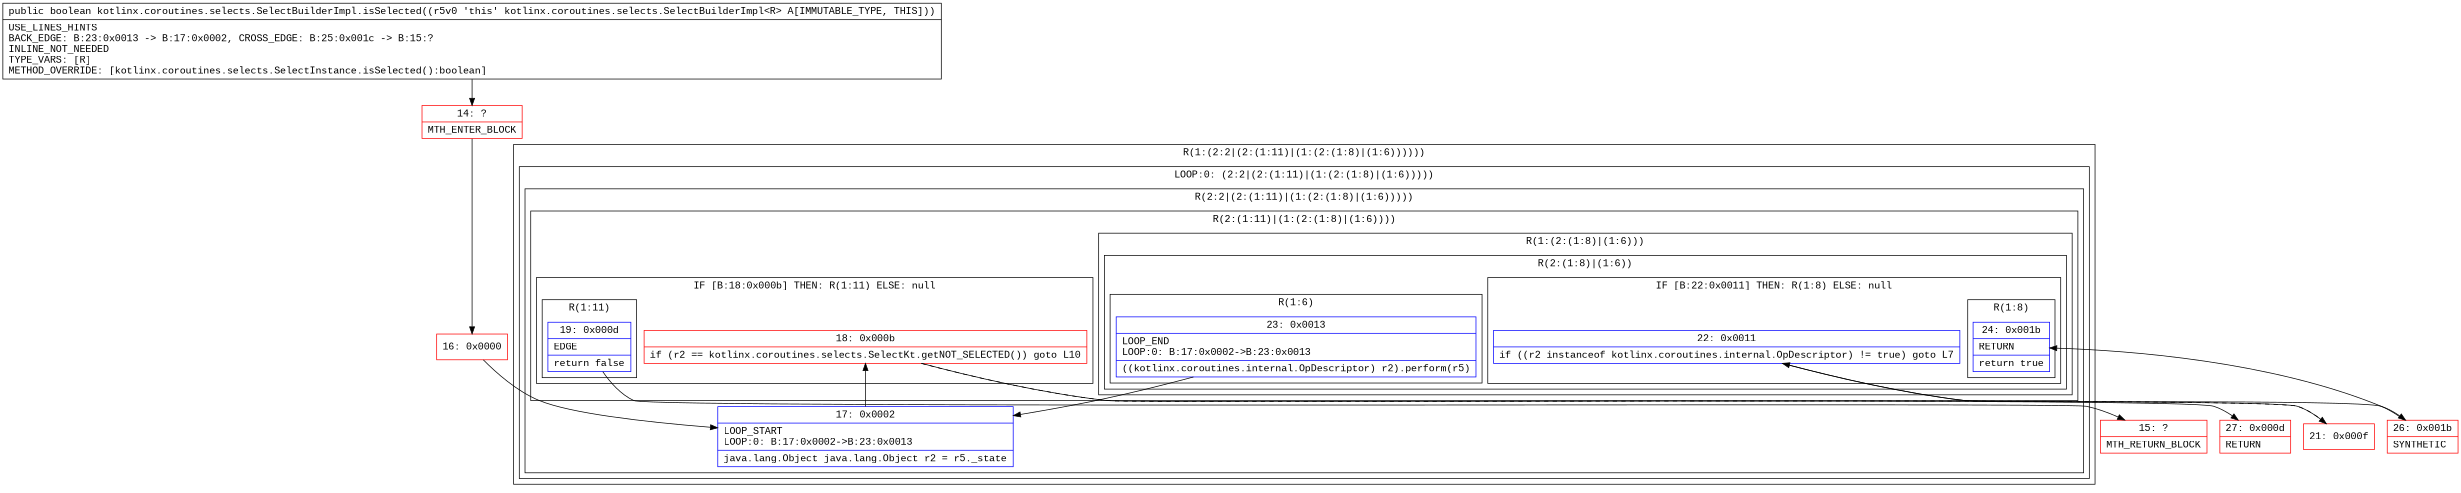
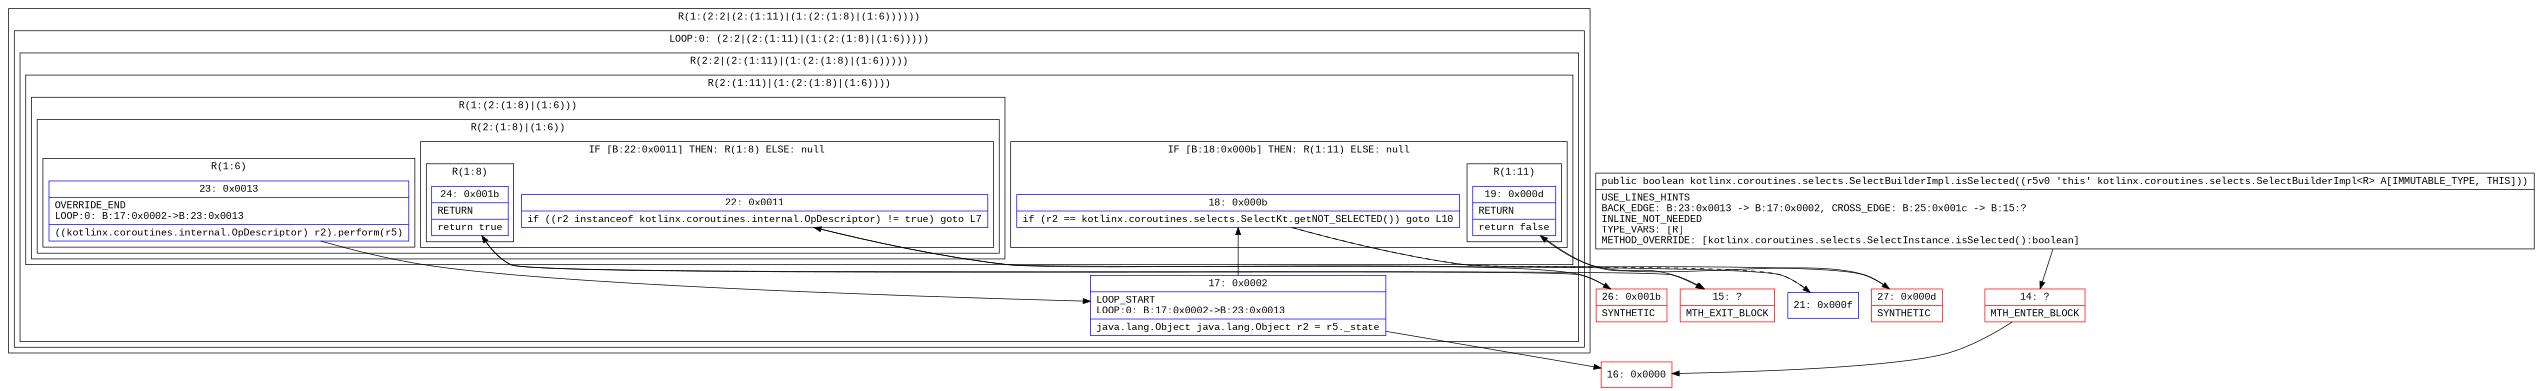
none -> (1716, 270)
none -> (1085, 272)
(1146, 341) -> (90, 205)
(566, 347) -> (1496, 211)
(865, 347) -> (1238, 211)
(590, 413) -> (1542, 358)
(2339, 437) -> (1823, 305)
(2154, 445) -> (1727, 313)
(2243, 445) -> (1904, 313)
